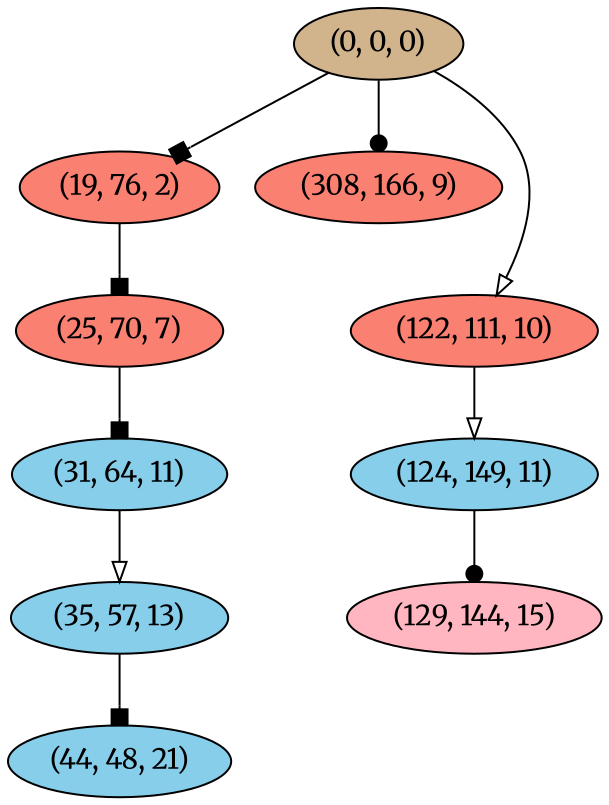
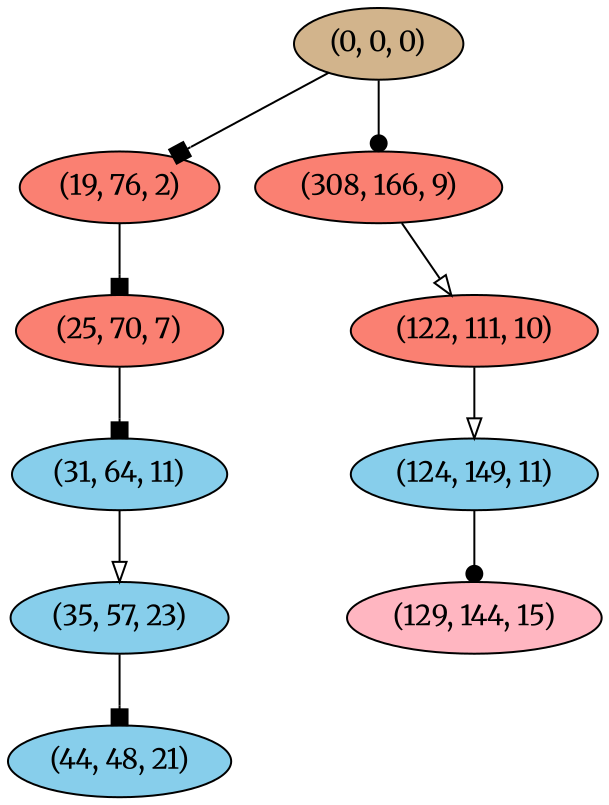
(522, 157) -> (421, 251)
(120, 618) -> (120, 618)
